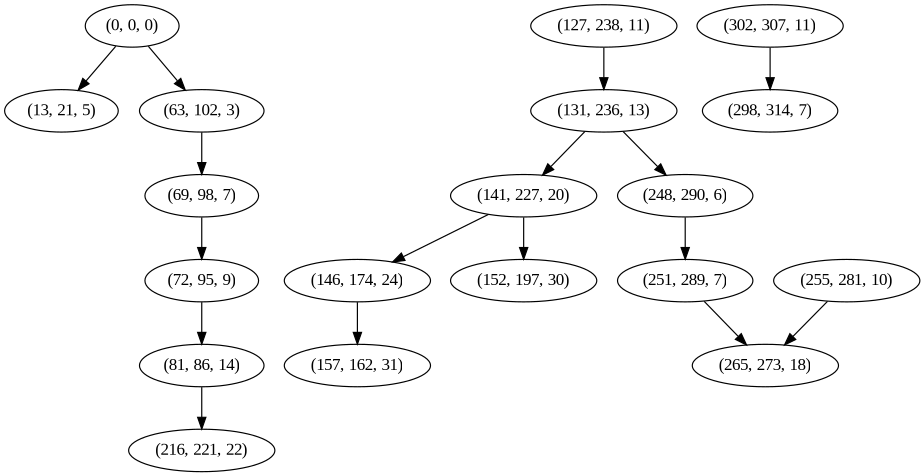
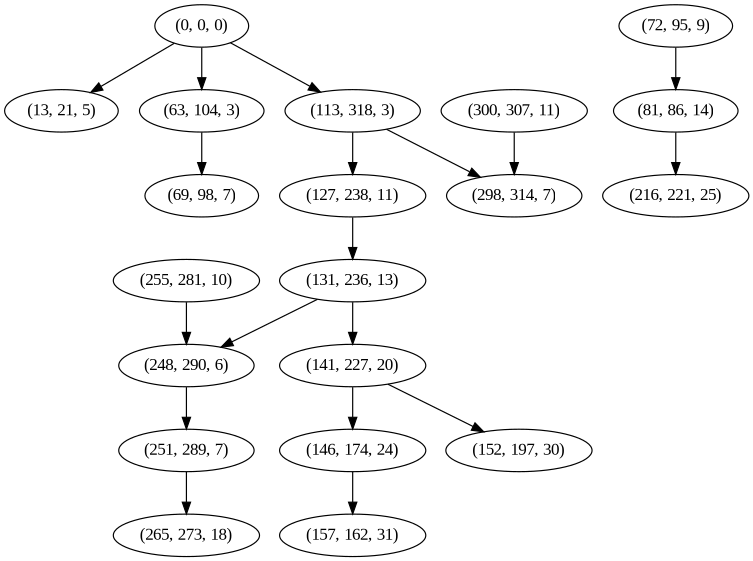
(770, 26) -> (514, 111)
(202, 111) -> (202, 111)
none -> (353, 111)
(202, 232) -> none
(810, 319) -> (186, 317)
(202, 450) -> (676, 196)
